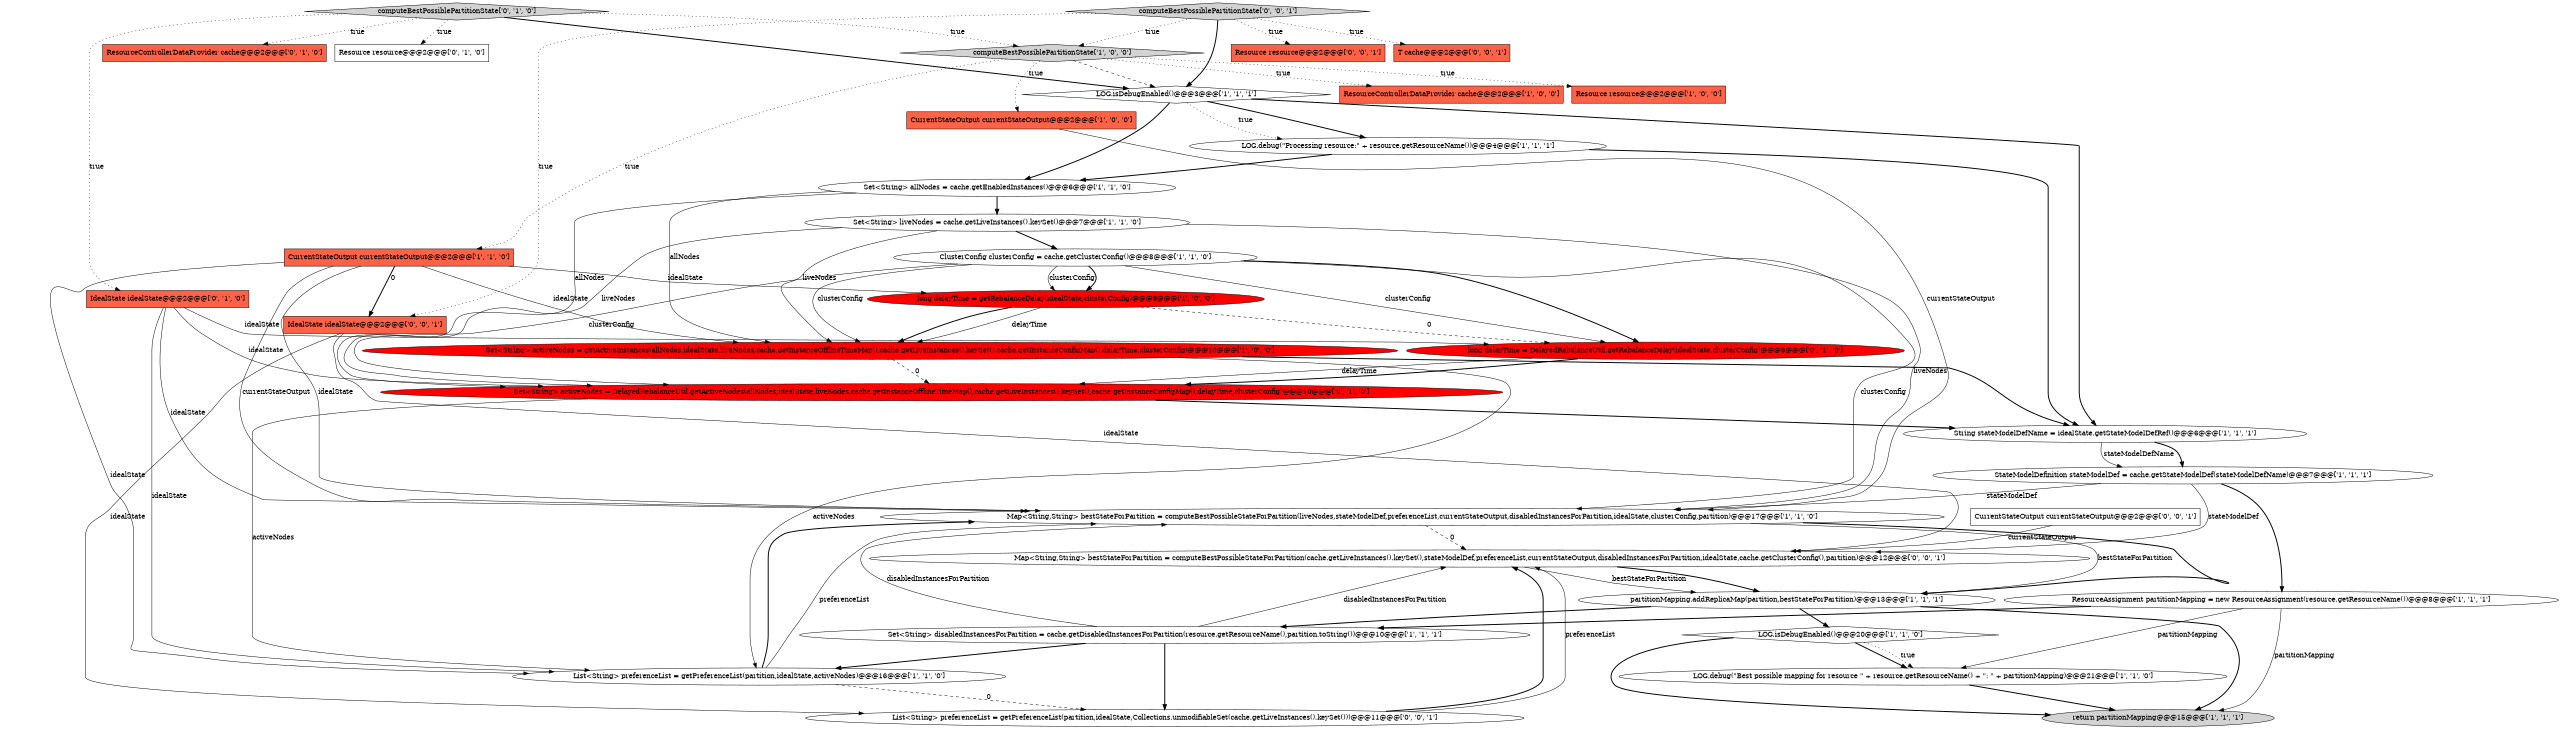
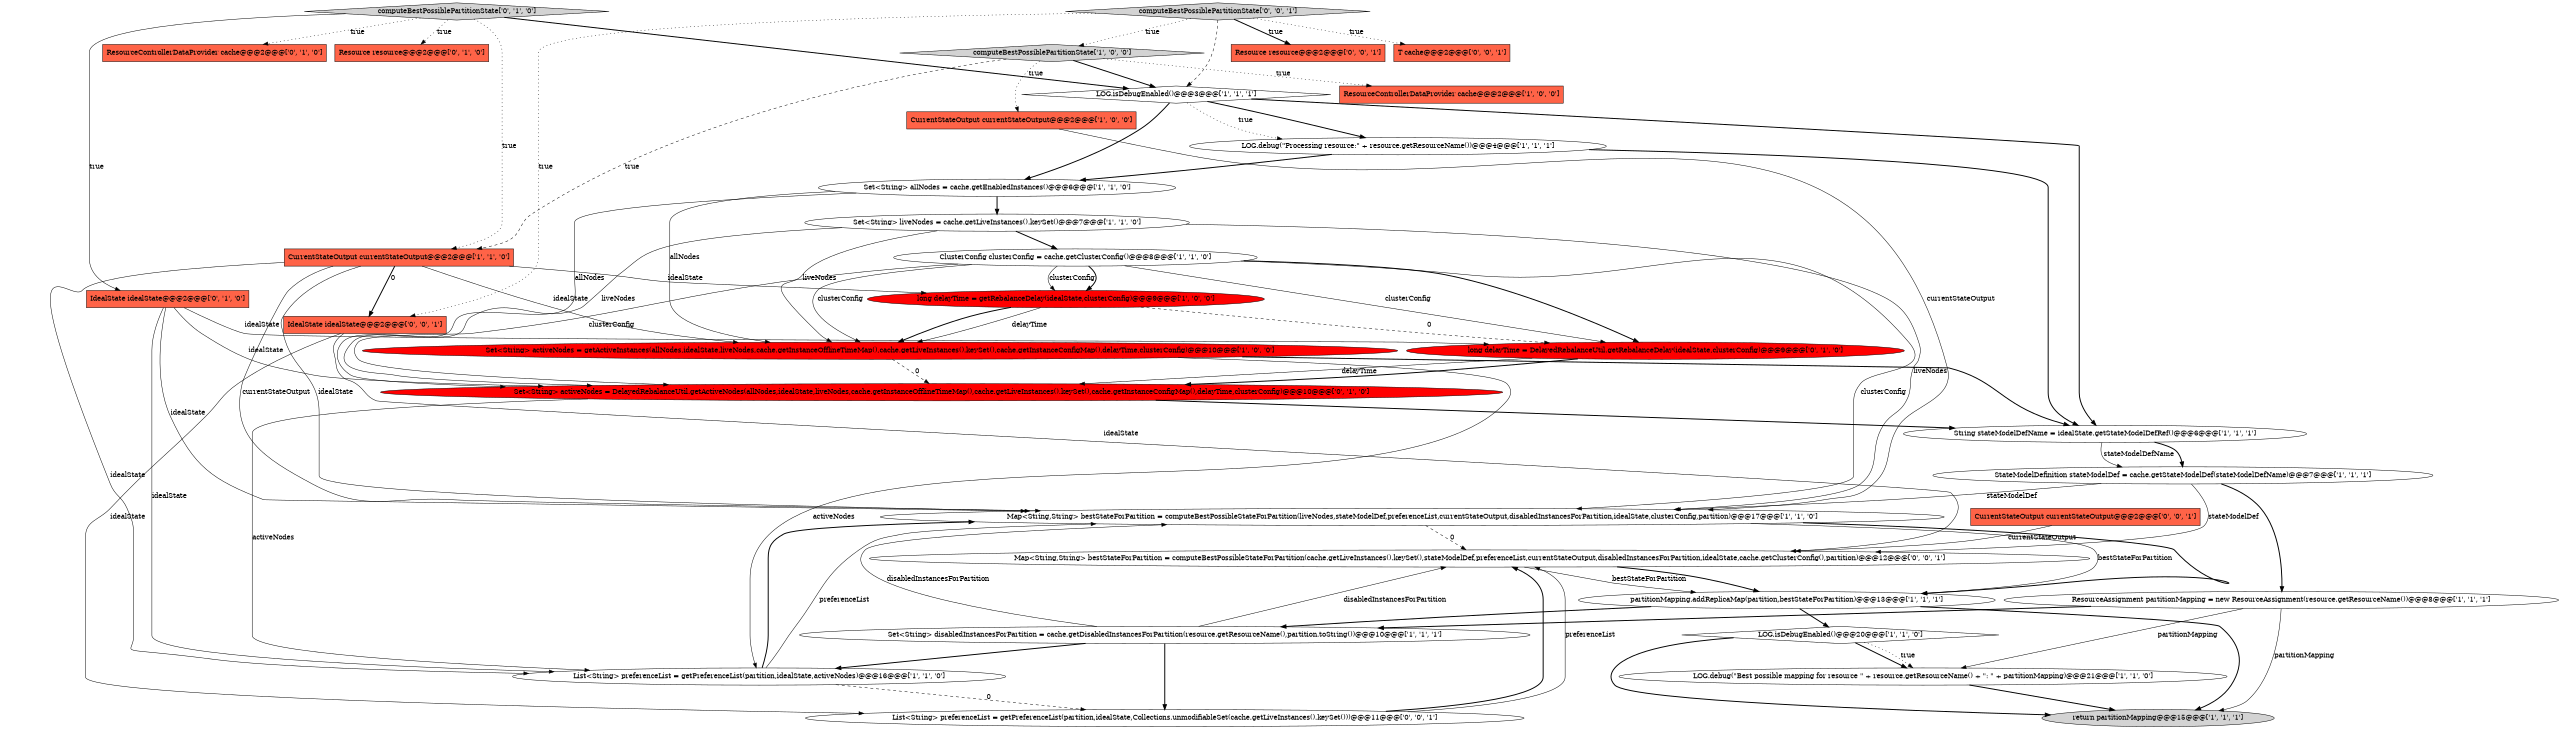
(765, 20) -> (502, 142)
(1260, 31) -> (1260, 31)
(94, 46) -> (94, 46)
(412, 53) -> (412, 53)
(1212, 55) -> (1212, 55)
(1112, 73) -> (1112, 73)
(1649, 95) -> none
(731, 122) -> (731, 122)
(2085, 517) -> (2085, 517)
